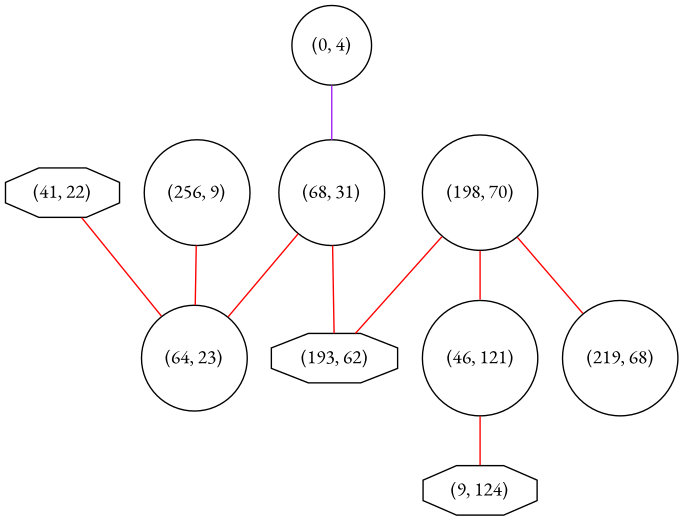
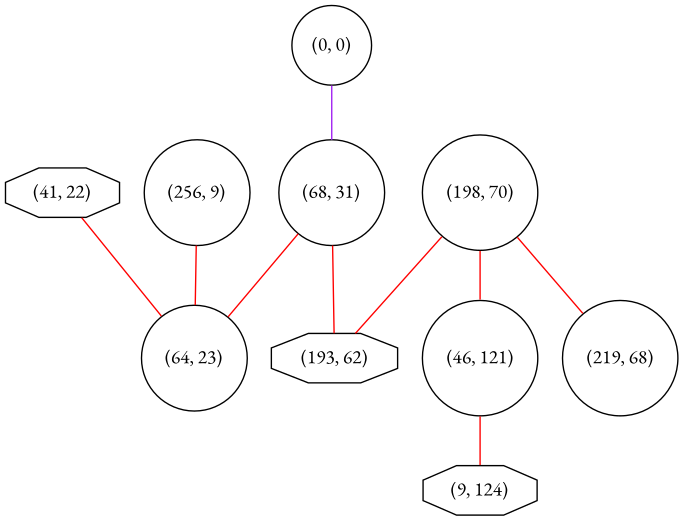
(332, 45) -> (332, 45)
